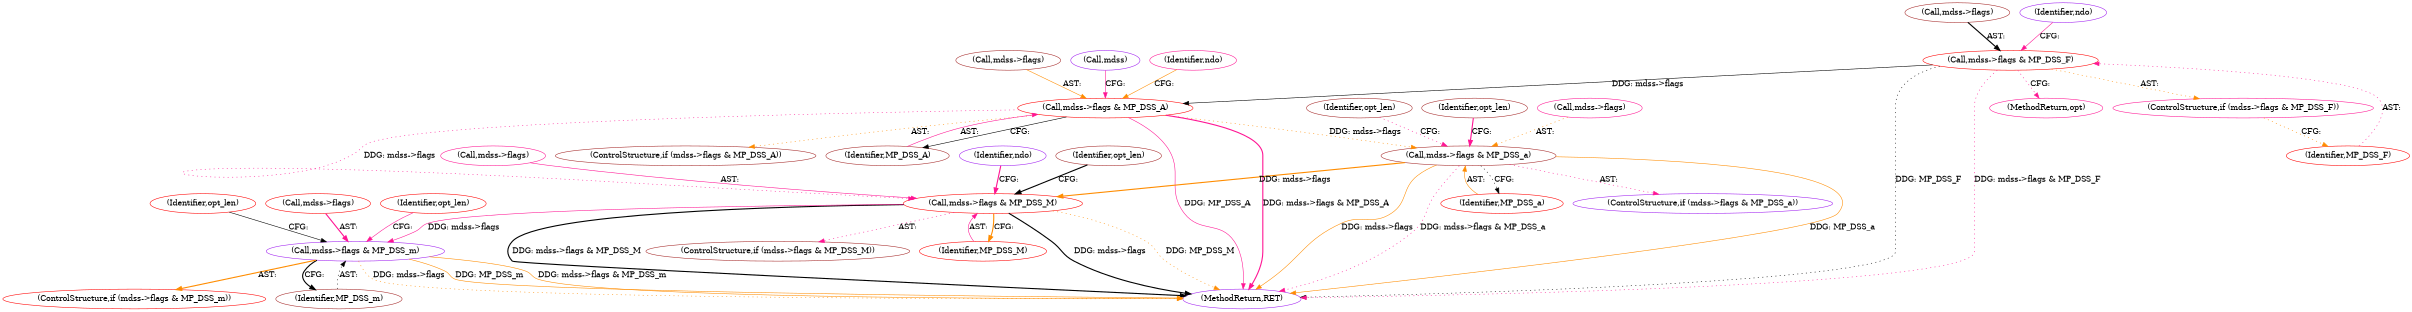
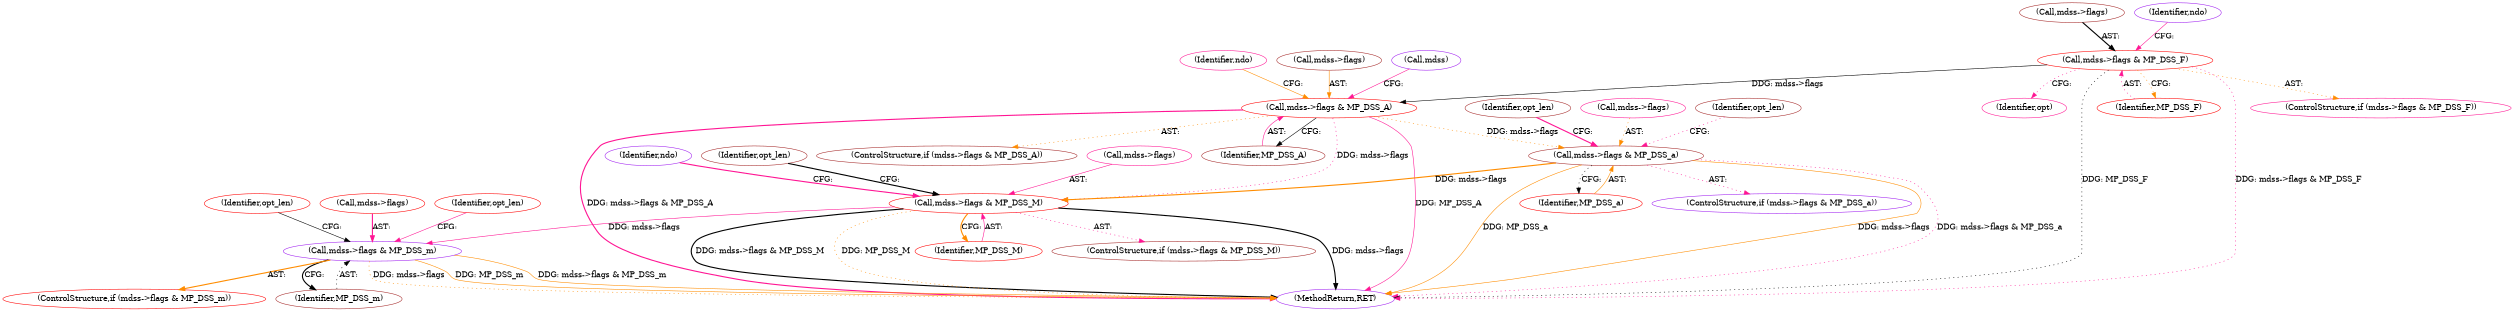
(2046, 108) -> (2024, 108)
(2293, 131) -> (2147, 81)
